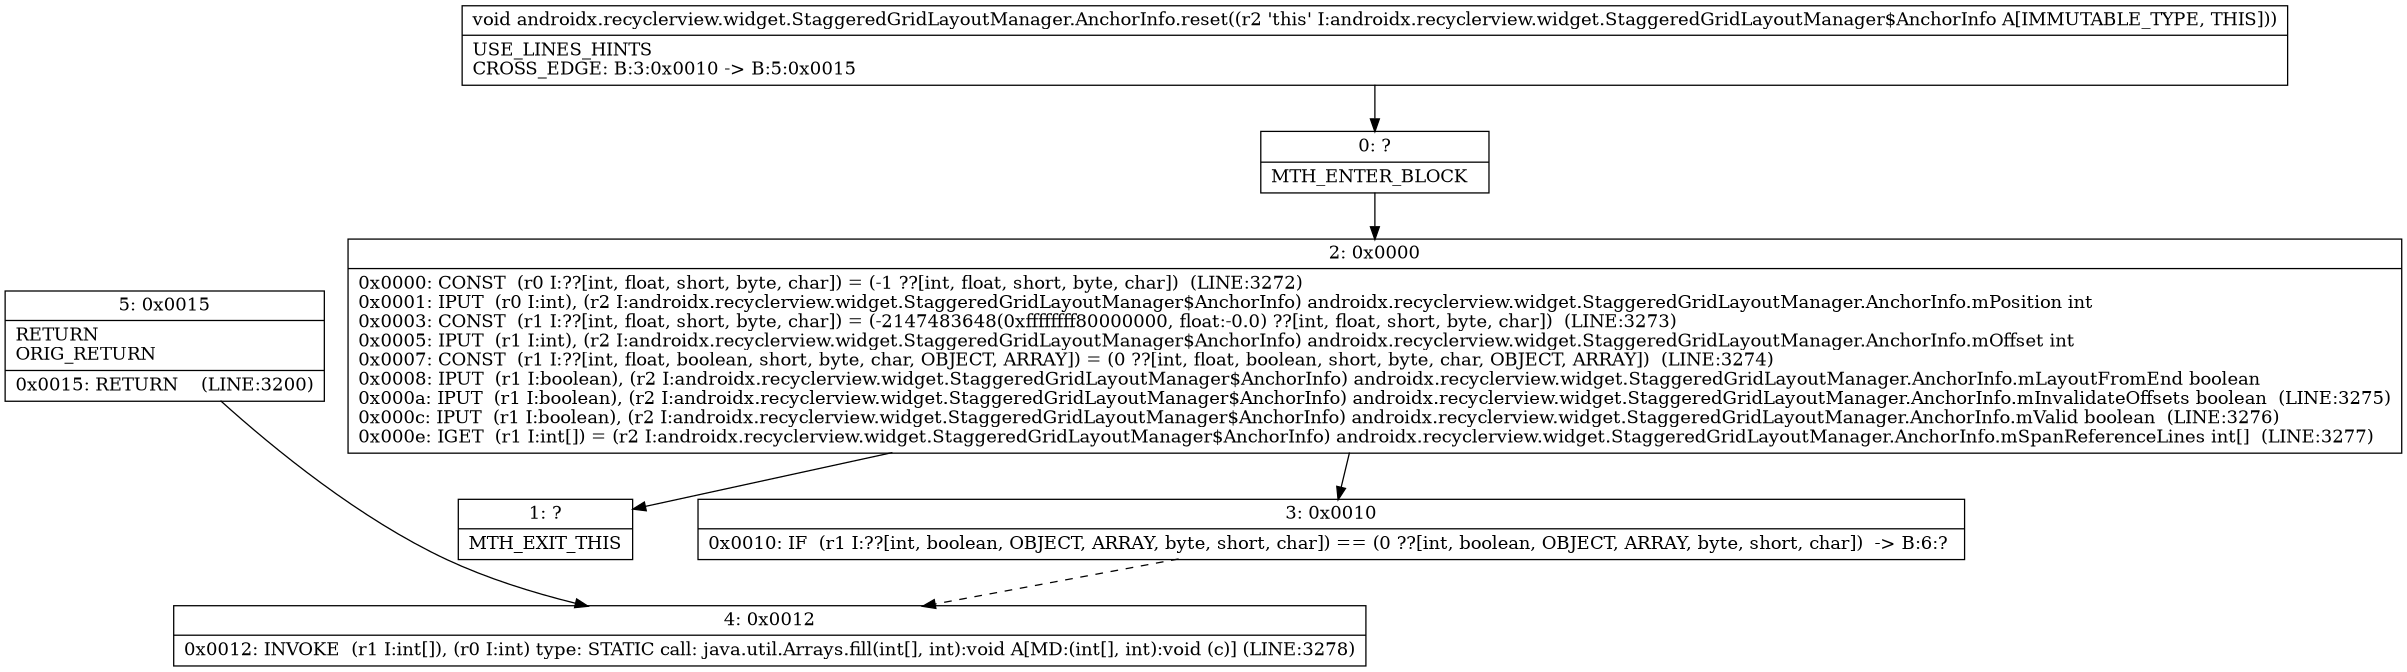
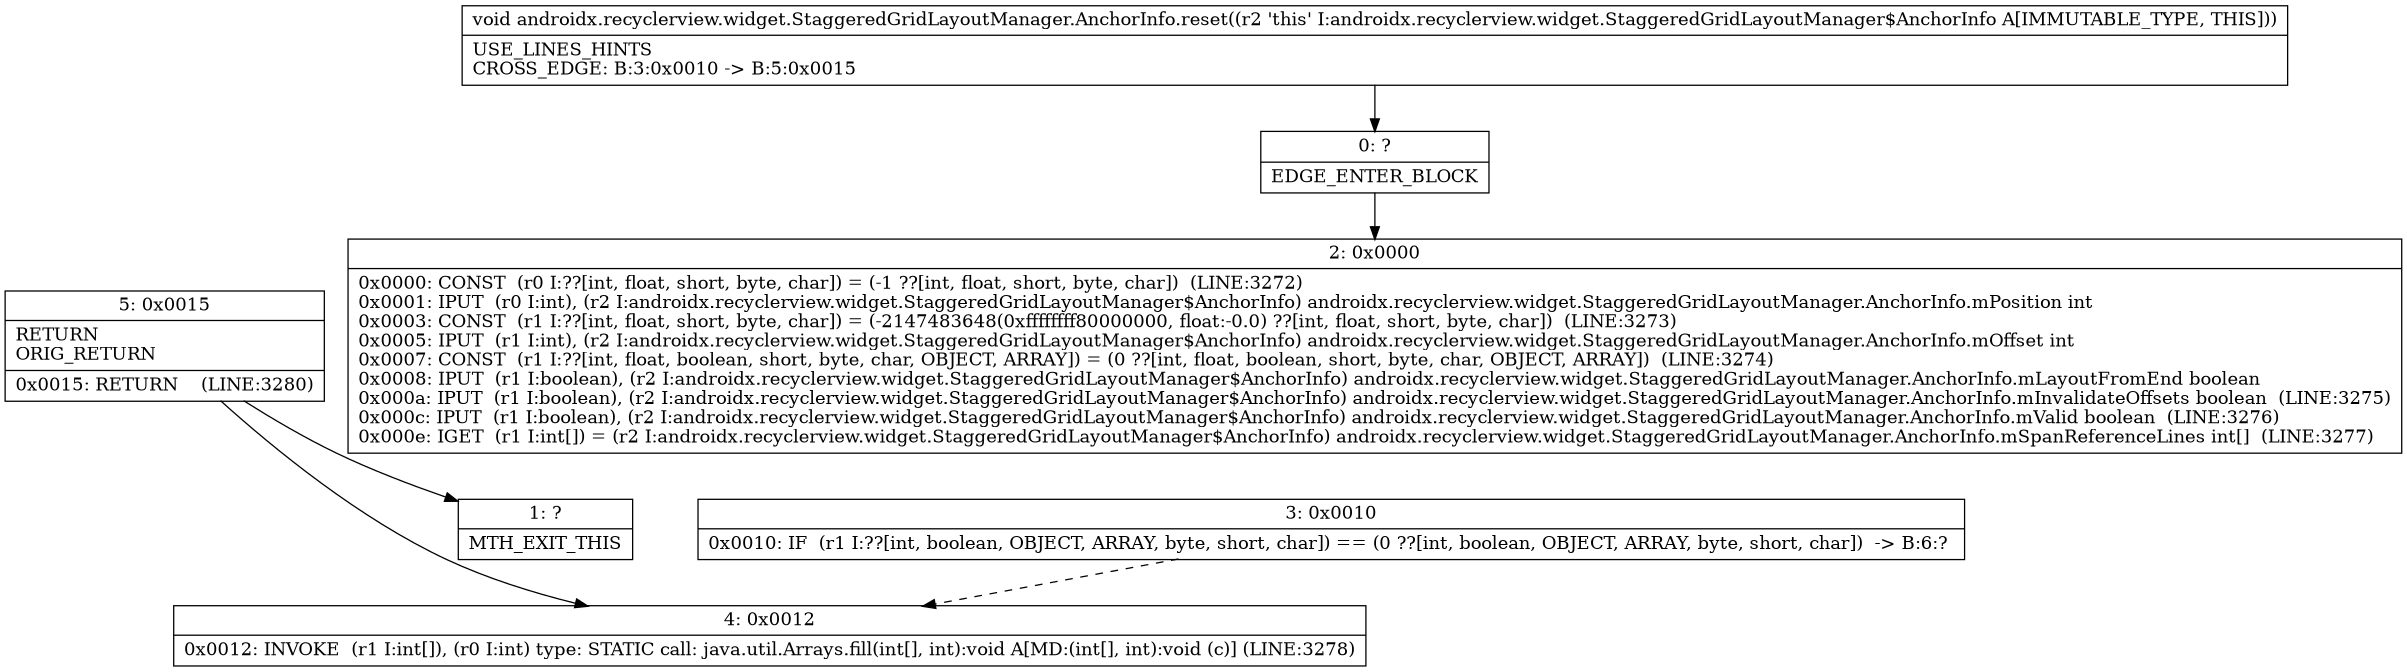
(1370, 177) -> (1375, 177)
(165, 385) -> (165, 385)
(1345, 470) -> none
(769, 479) -> (341, 455)
